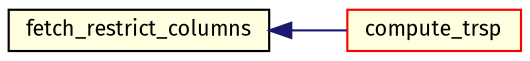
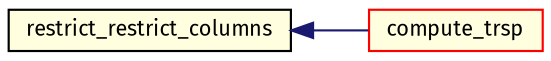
(139, 30) -> (150, 30)
